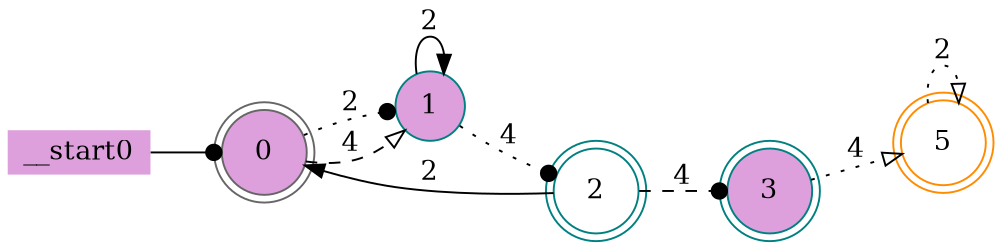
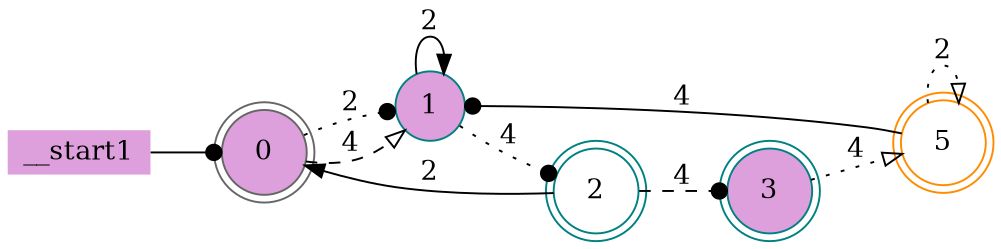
none -> (692, 112)
(79, 152) -> (79, 152)
